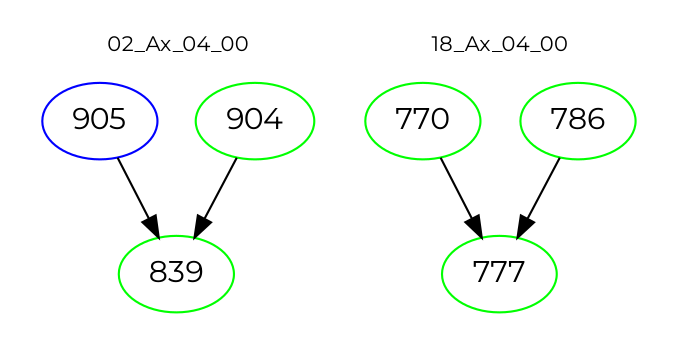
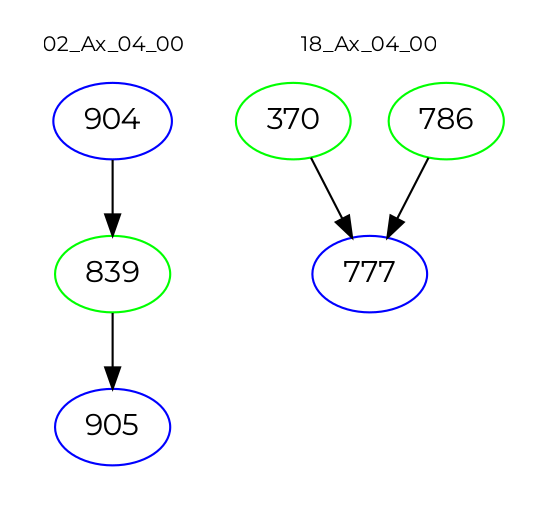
(255, 121) -> (113, 121)
(423, 121) -> (293, 121)
(133, 188) -> (113, 340)
(499, 274) -> (370, 274)
